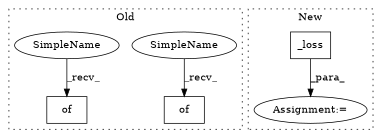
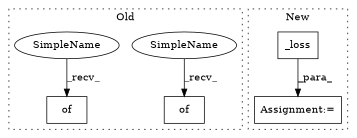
(311, 110) -> (298, 110)
